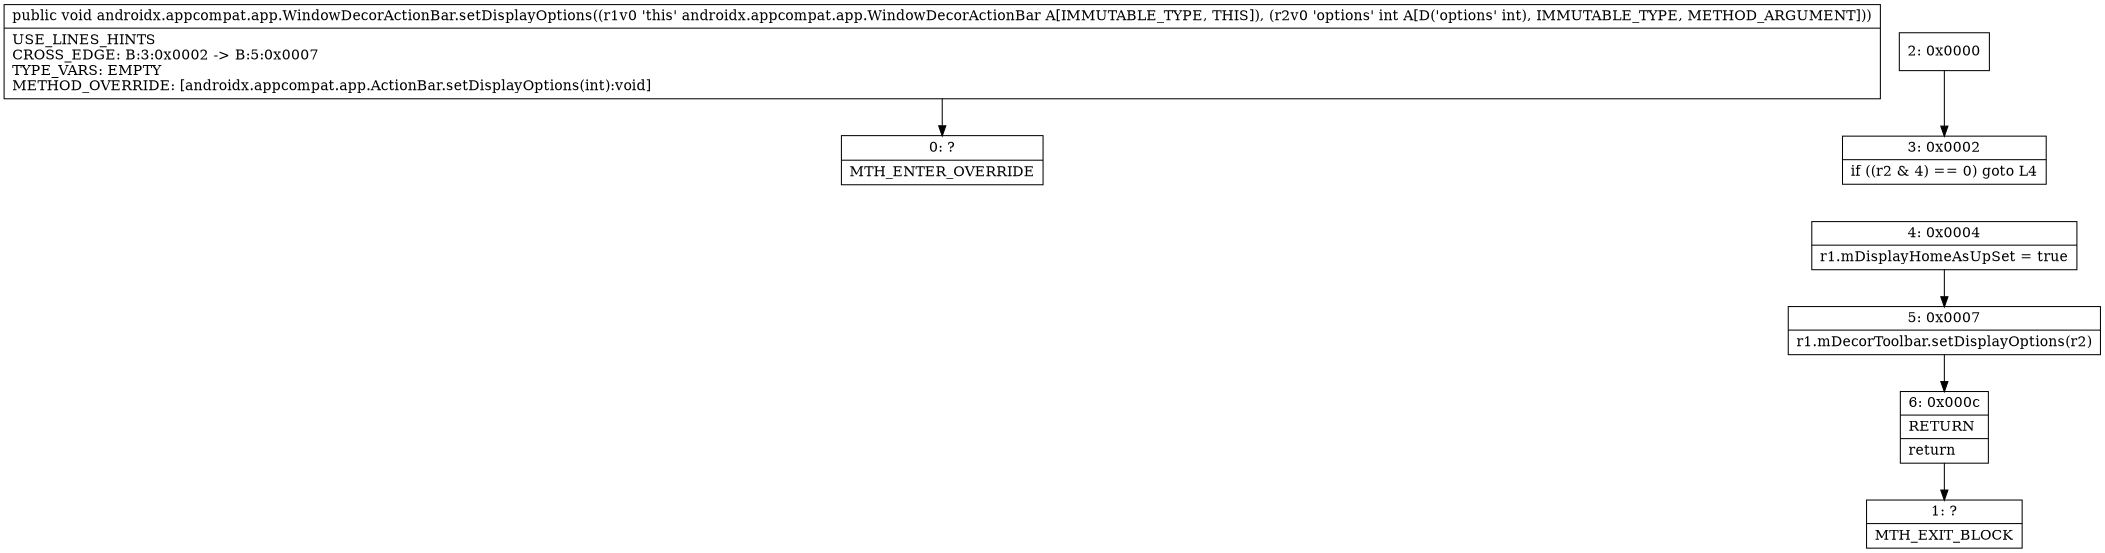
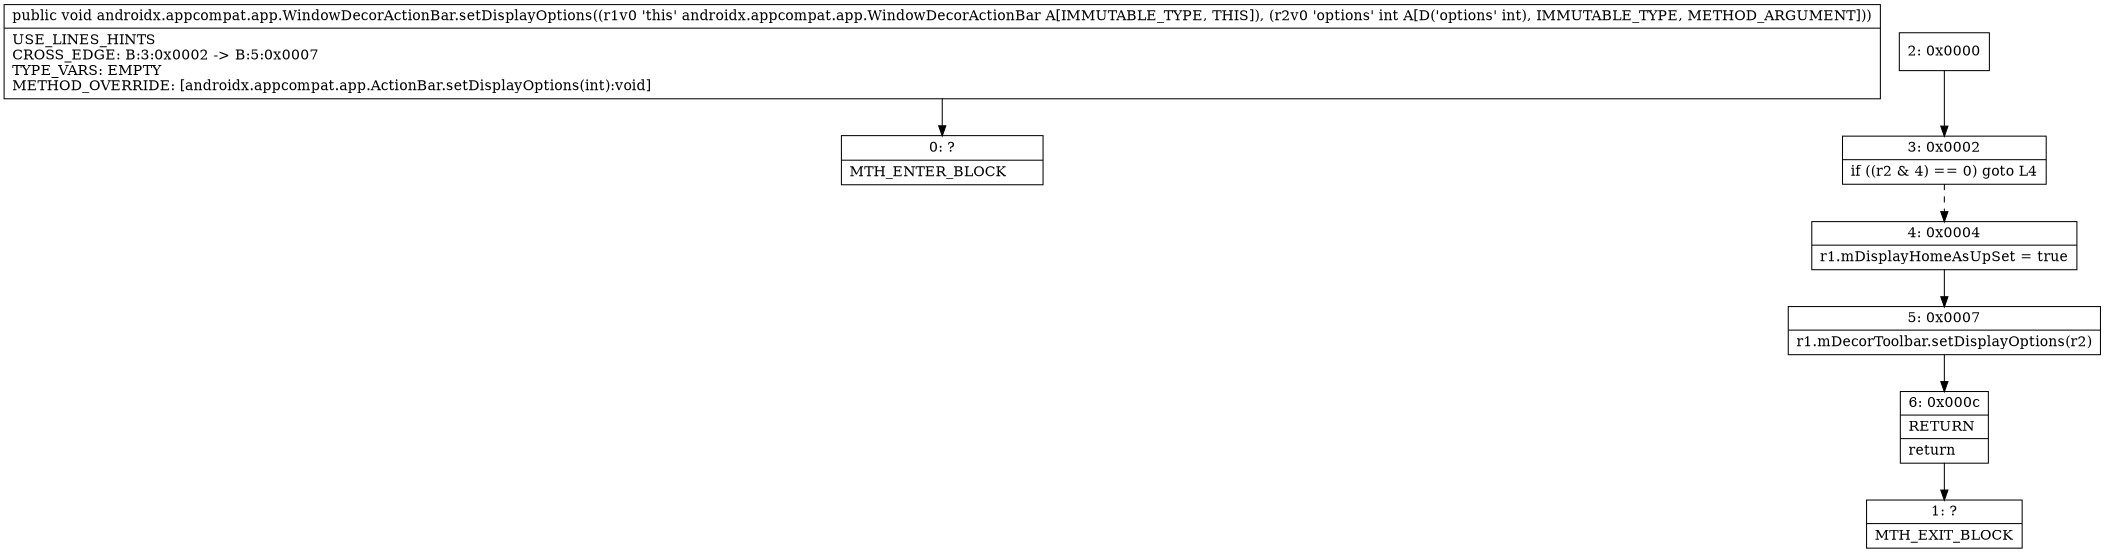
(942, 172) -> (928, 172)
none -> (1944, 198)
